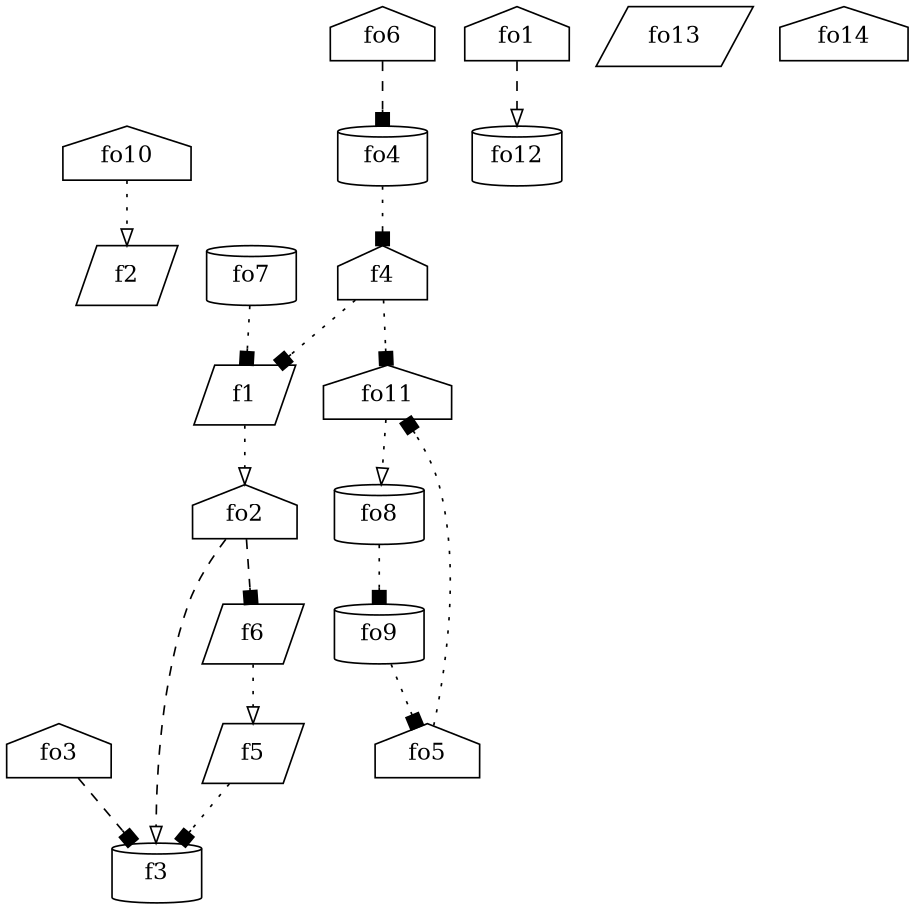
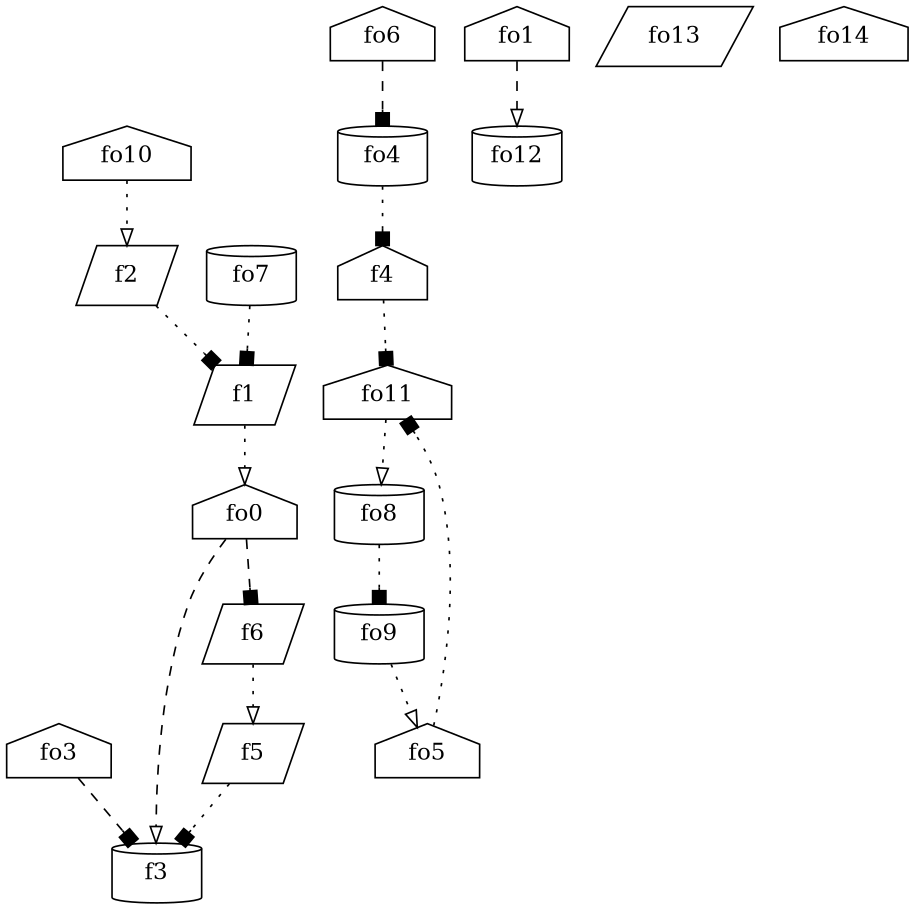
(323, 327) -> (180, 329)
(245, 515) -> (245, 515)
(401, 688) -> (401, 688)
